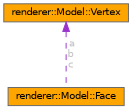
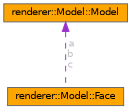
(66, 13) -> (66, 13)
